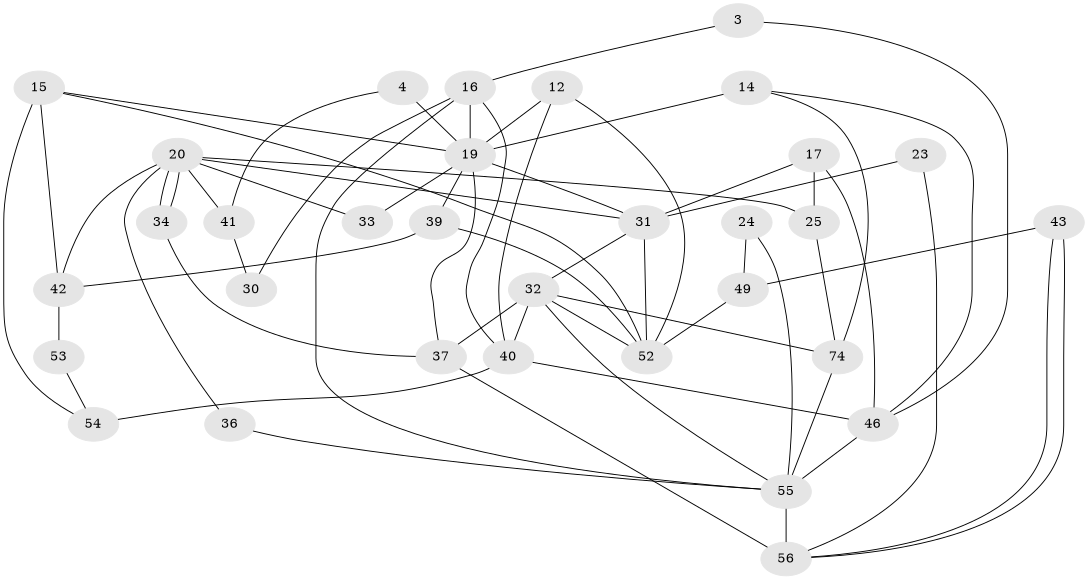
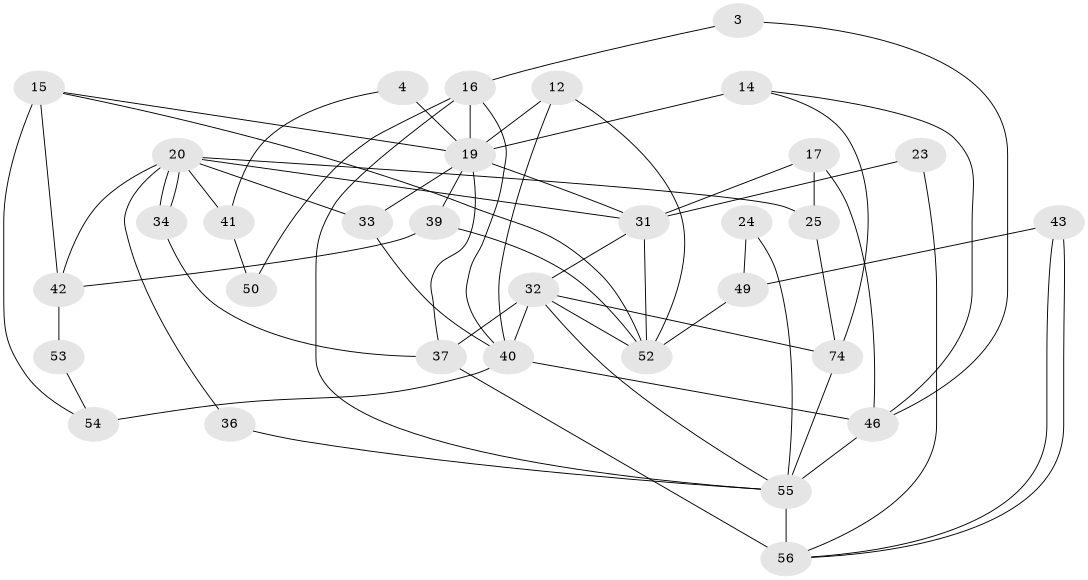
(251, 290) -> (251, 290)
none -> (426, 299)
